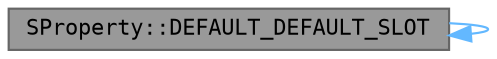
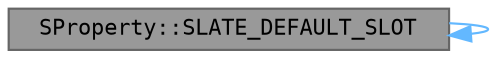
(229, 29) -> (229, 29)
